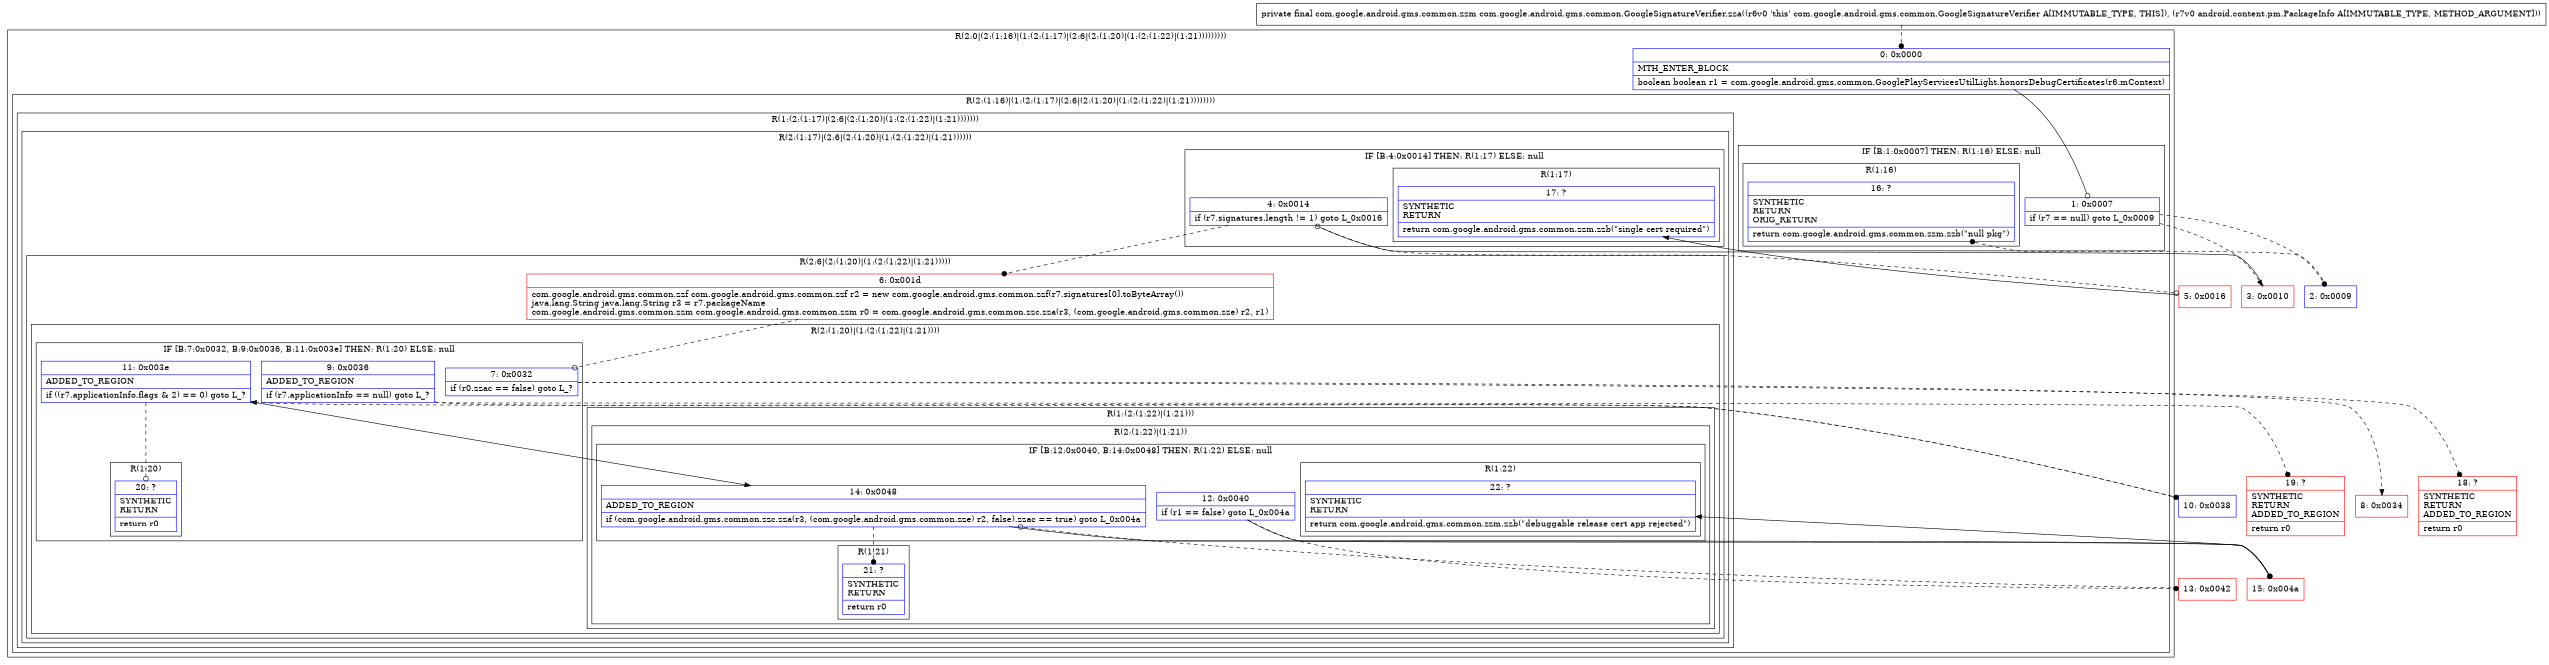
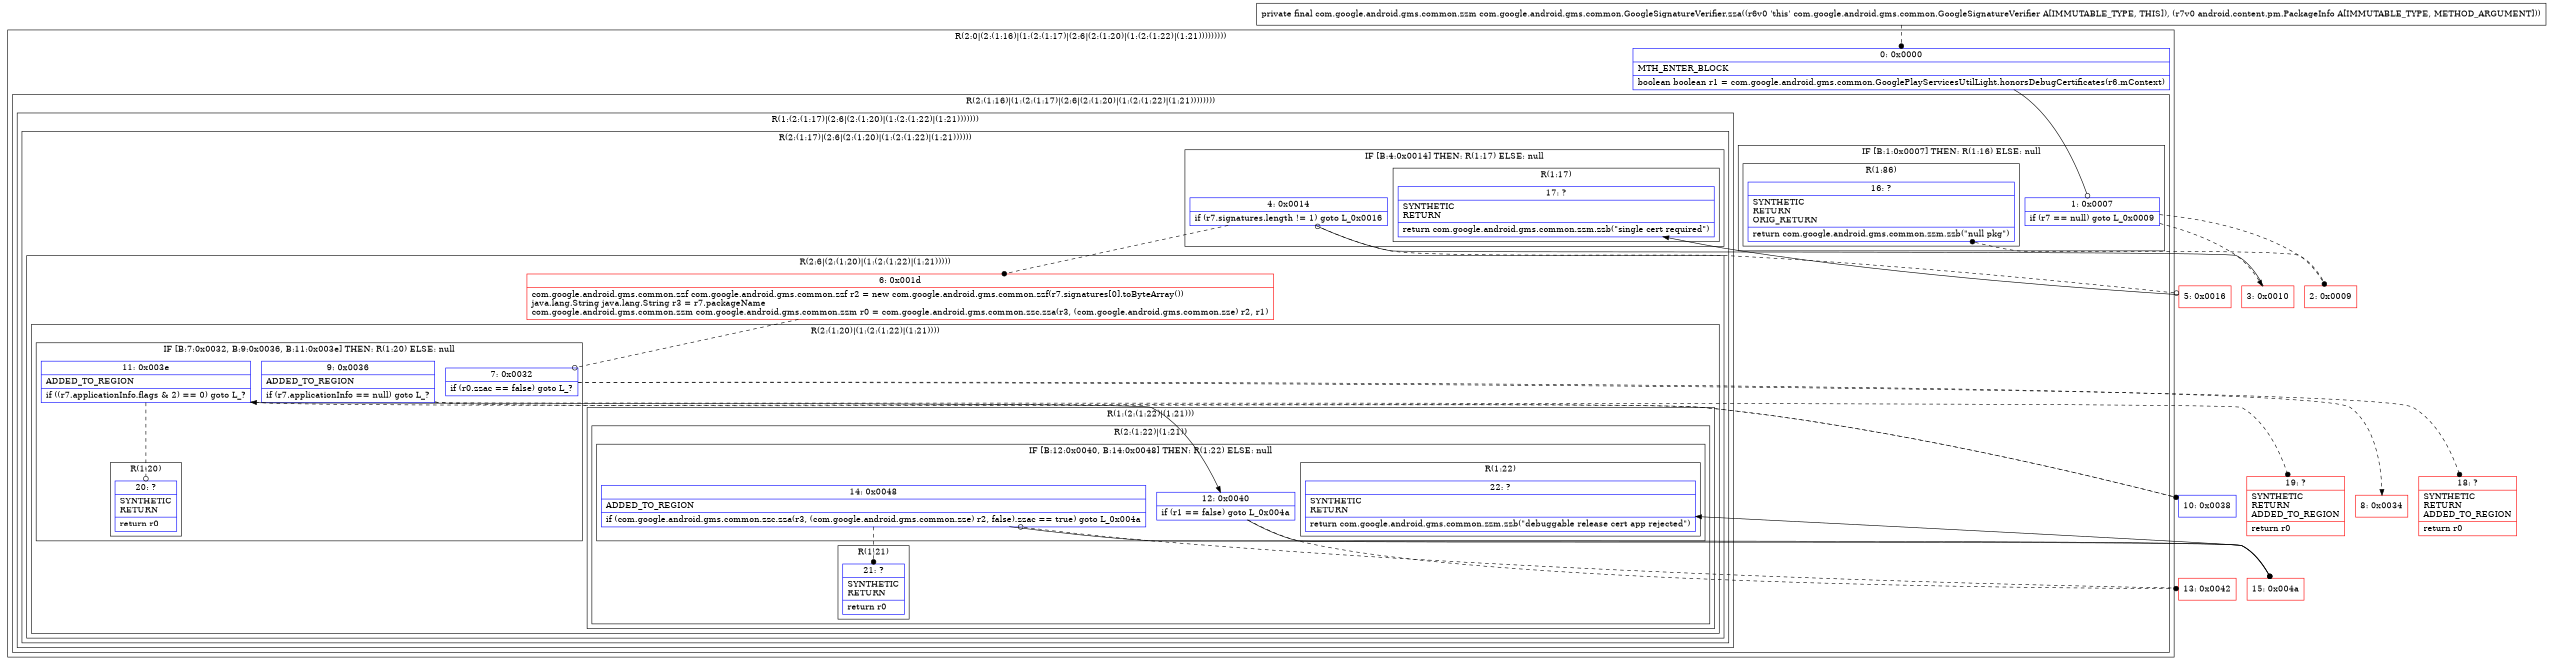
(1881, 171) -> (1881, 171)
(2331, 297) -> (2331, 297)
(498, 444) -> (754, 404)
